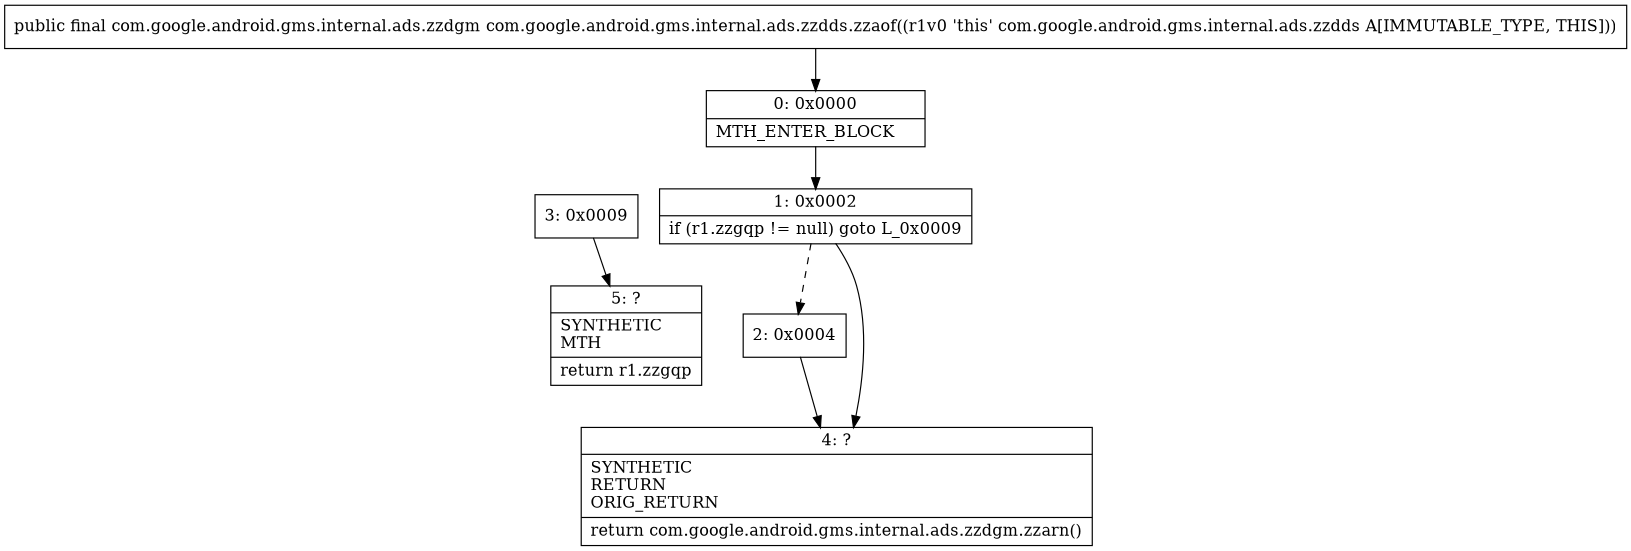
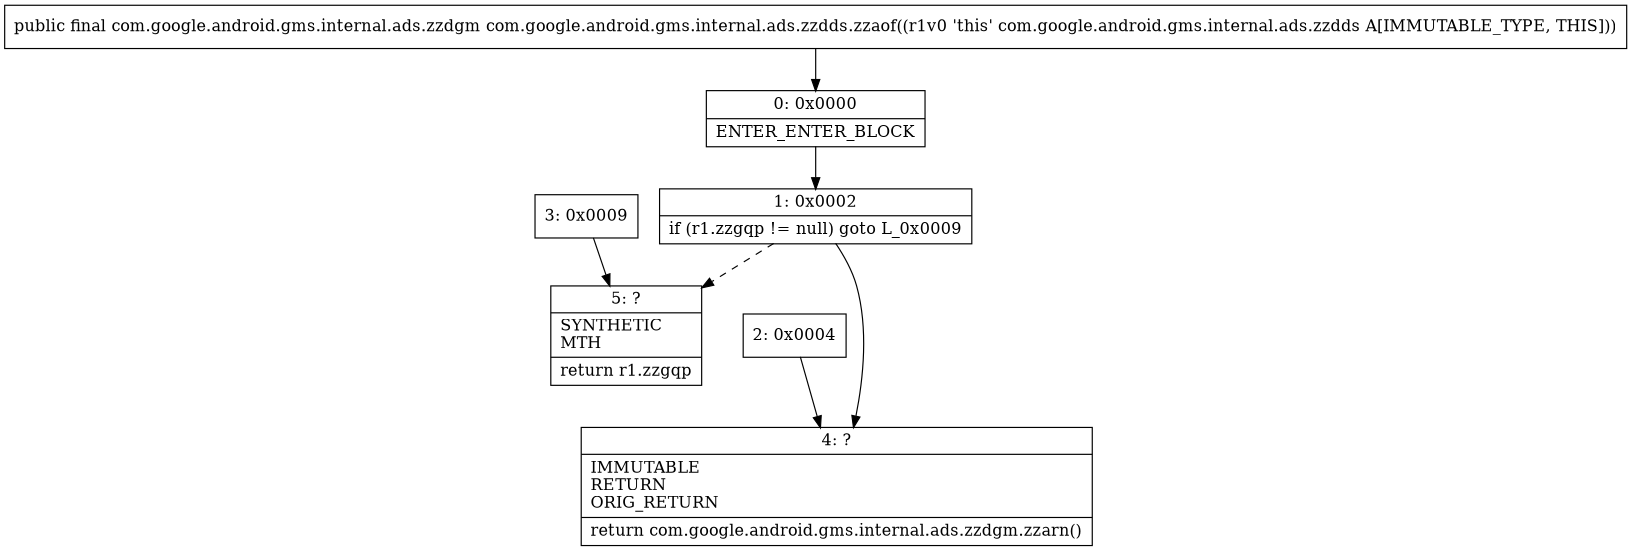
(806, 132) -> (816, 132)
(806, 273) -> (743, 262)
(642, 468) -> (646, 468)
